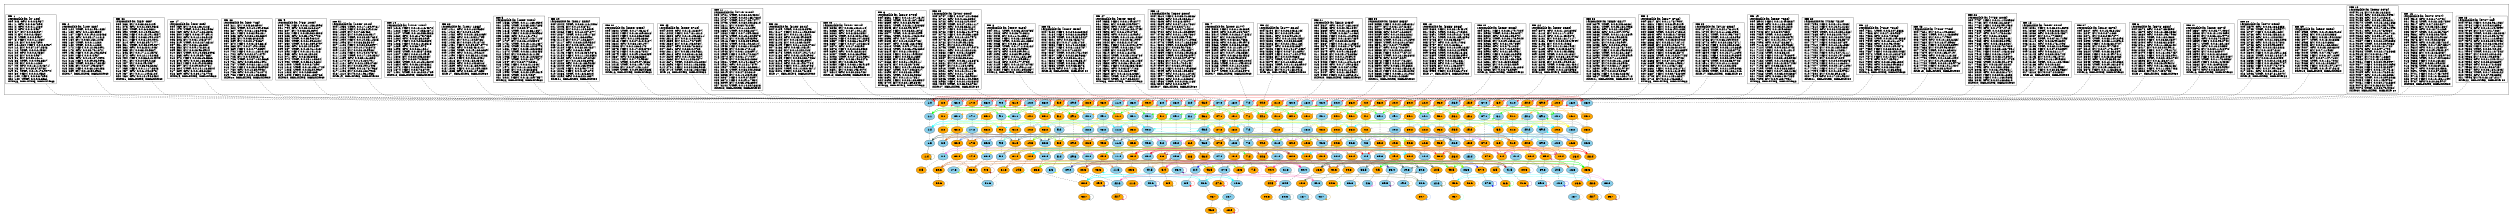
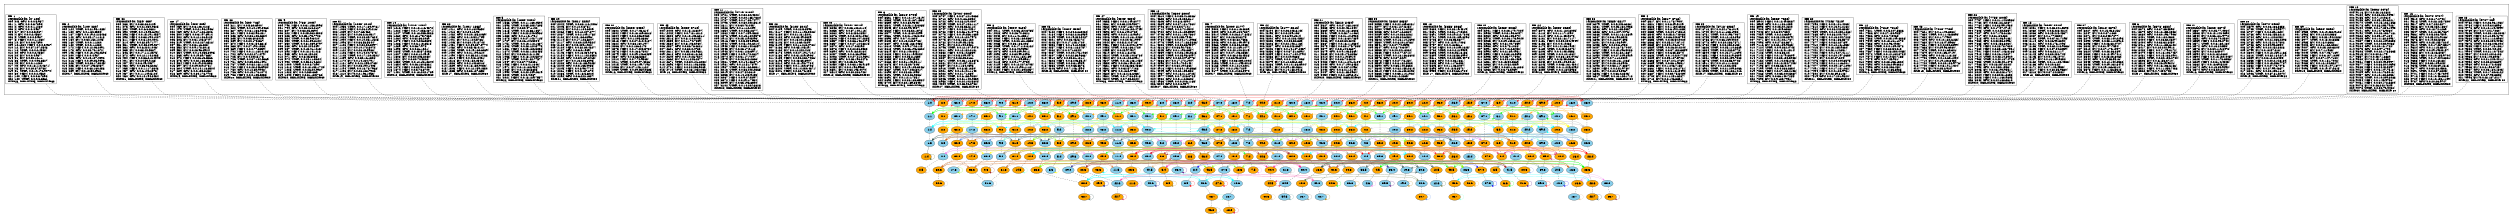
(1009, 111) -> (1009, 114)
